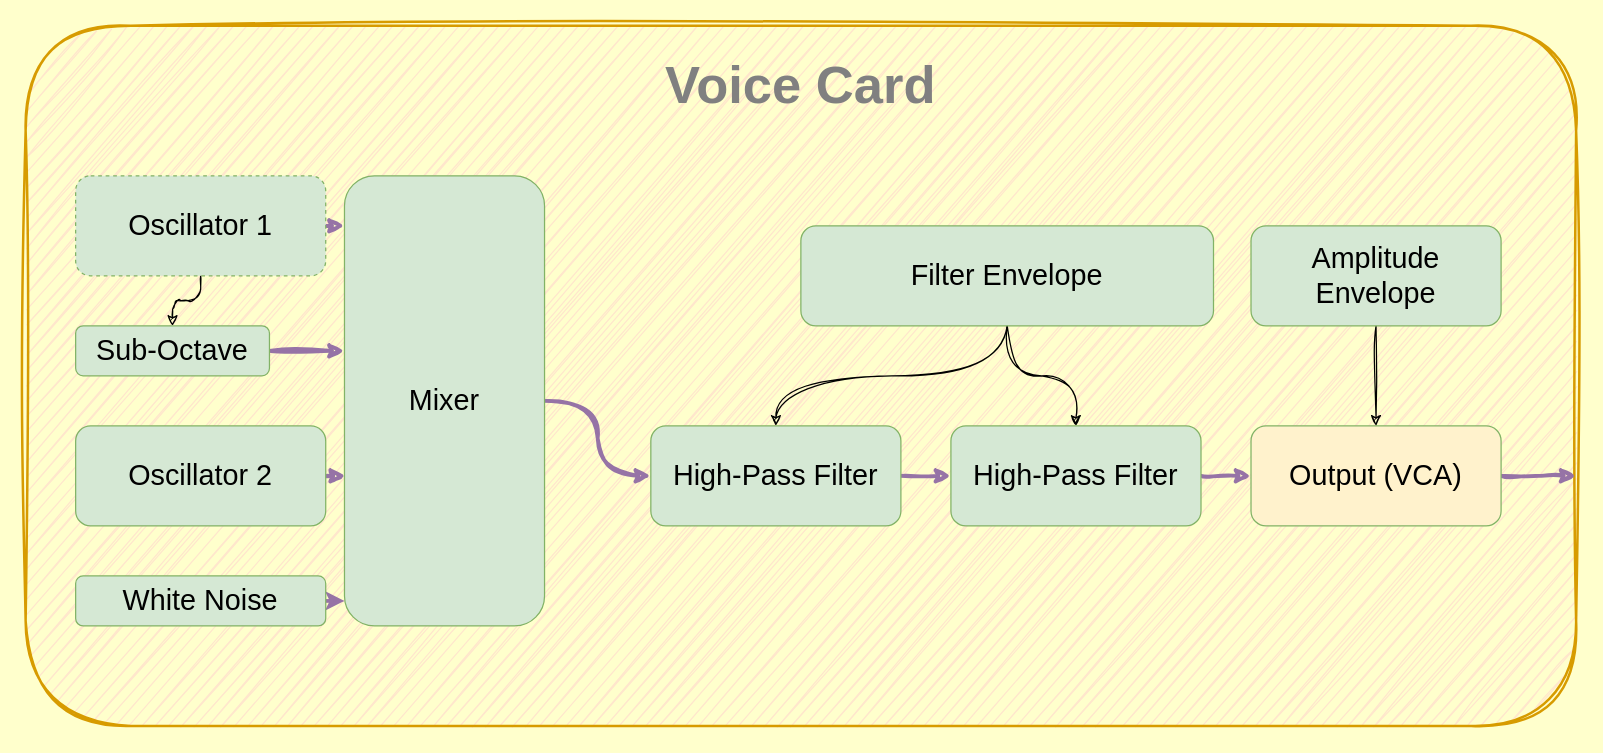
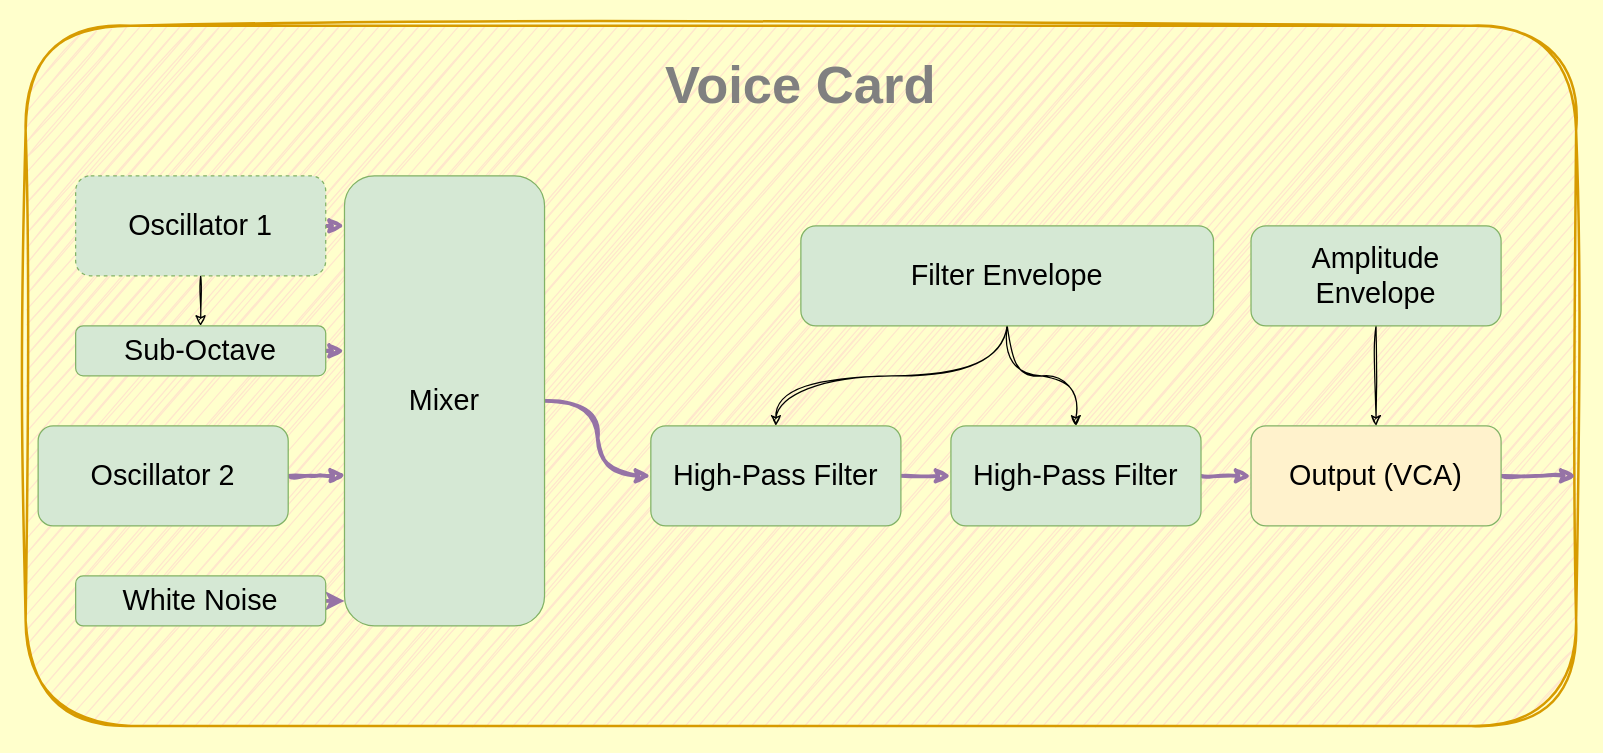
(173, 351) -> (201, 351)
(201, 476) -> (163, 476)
